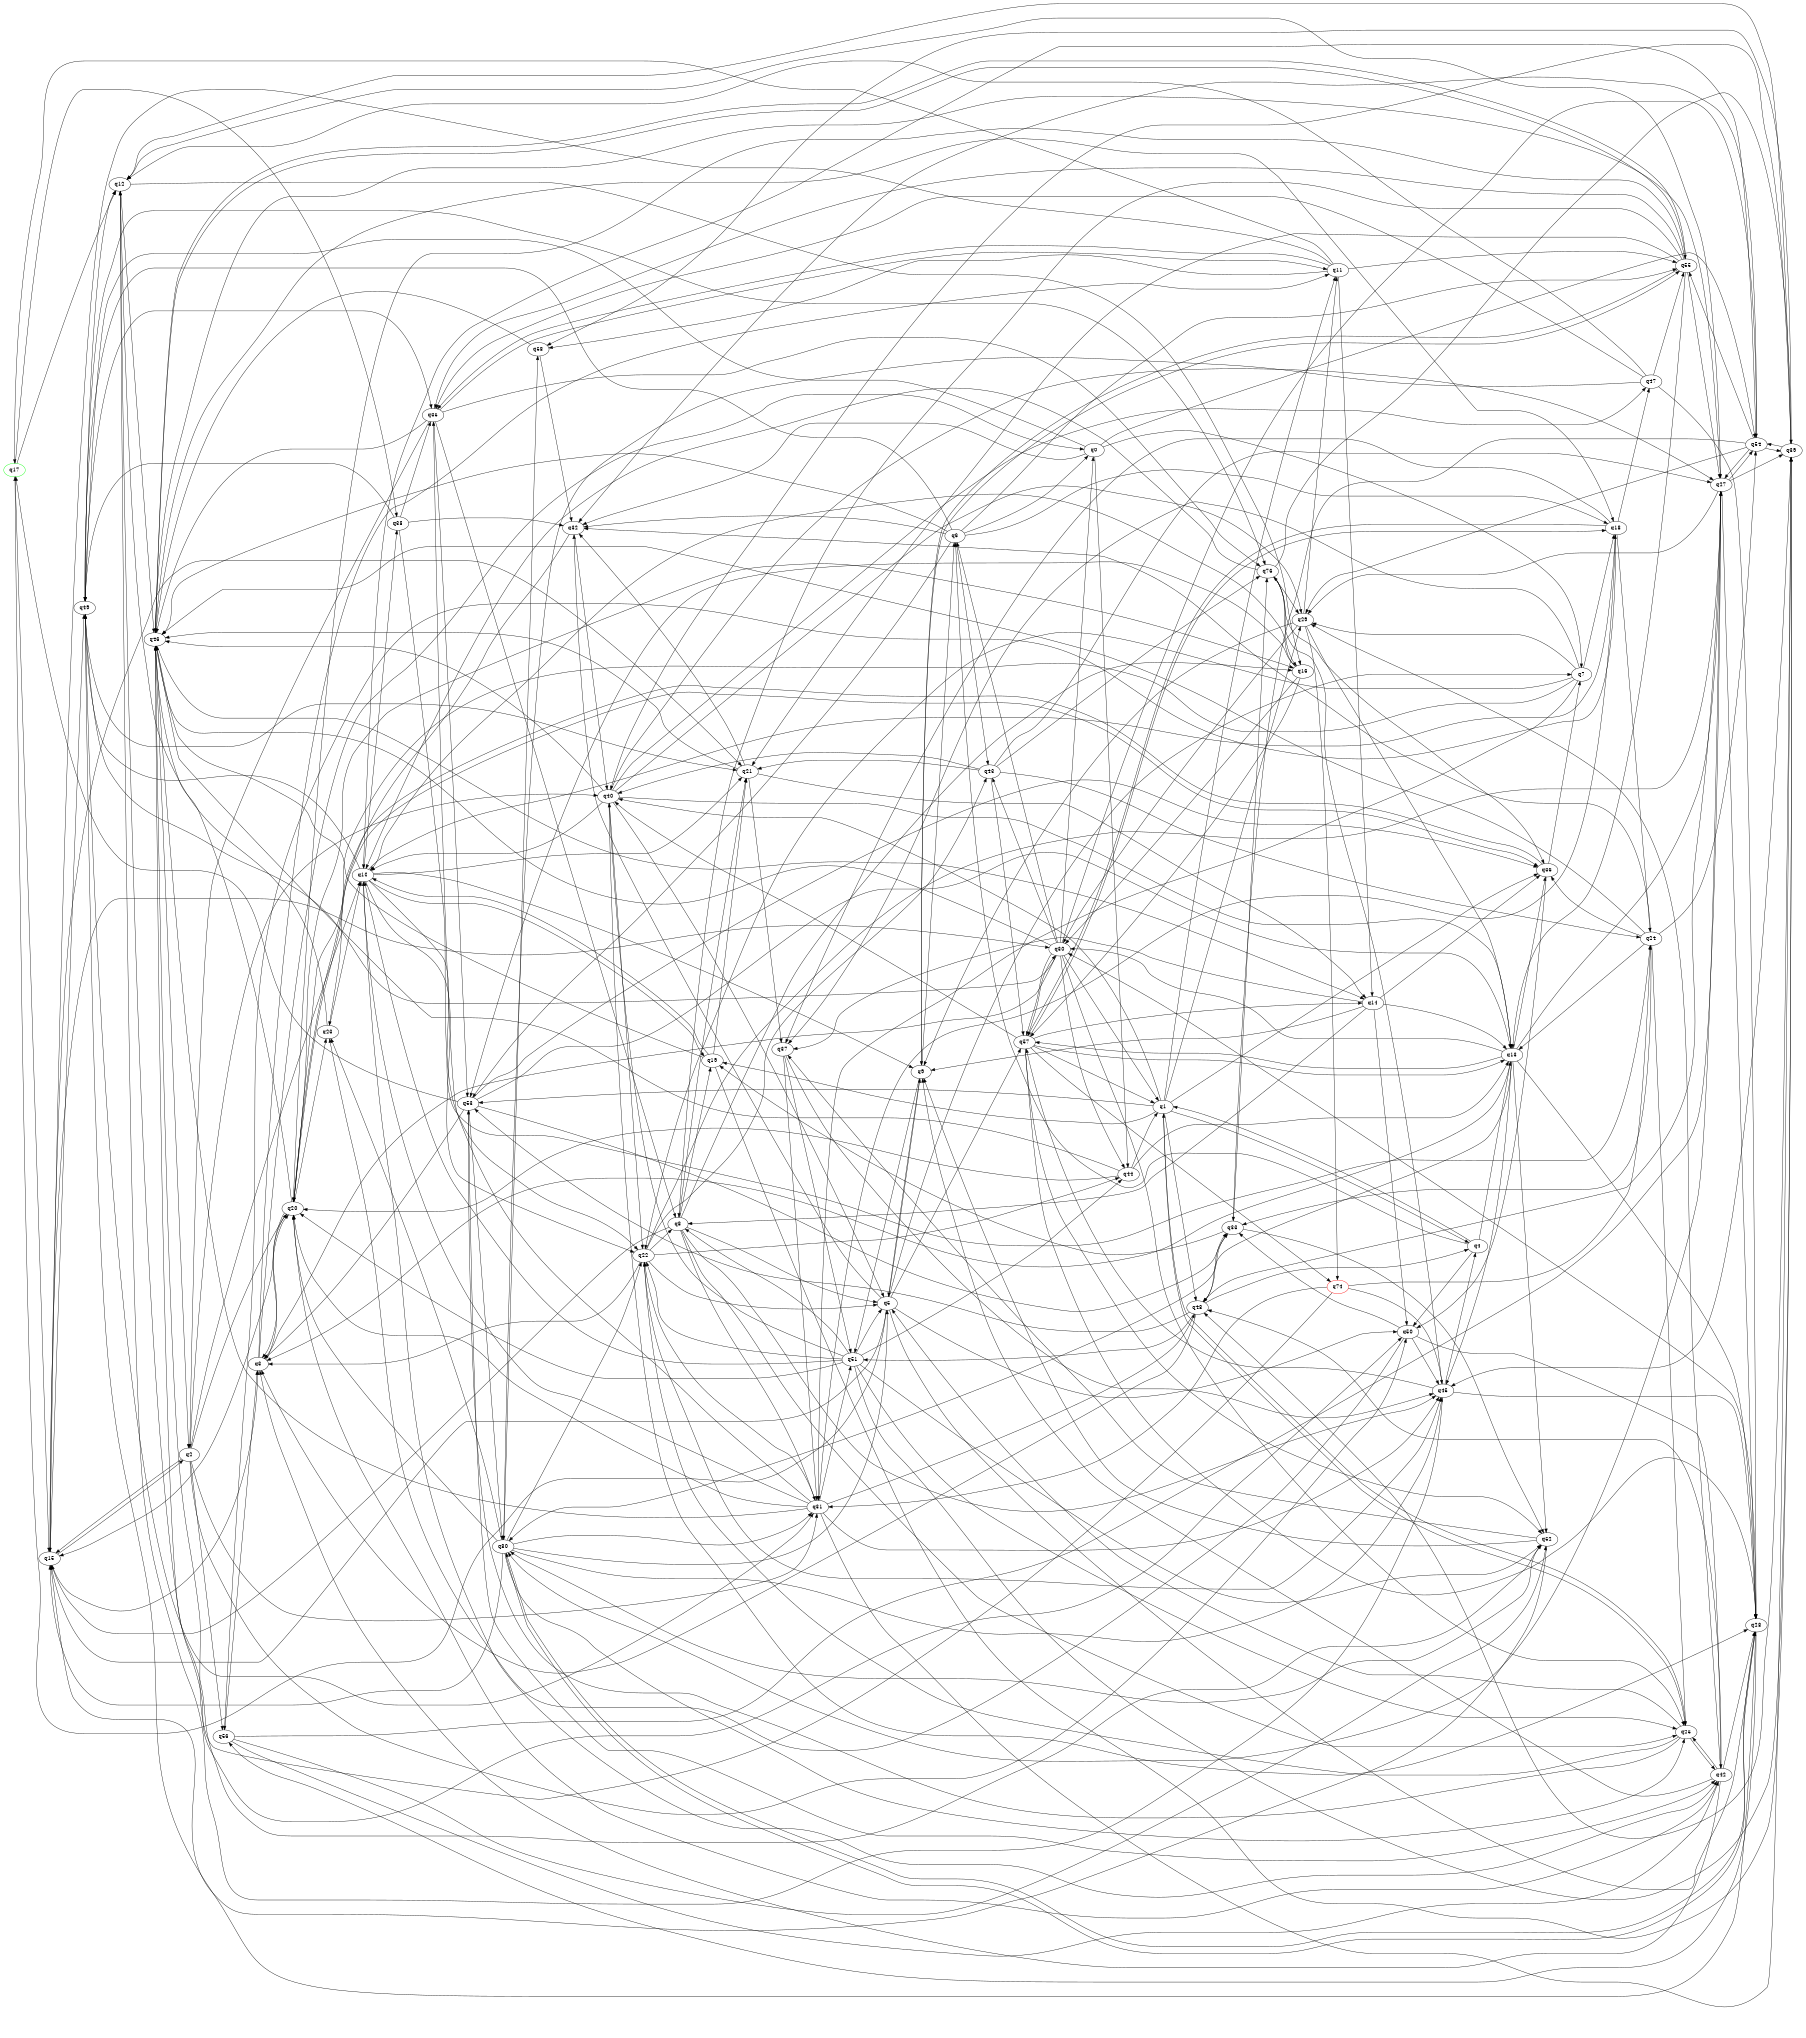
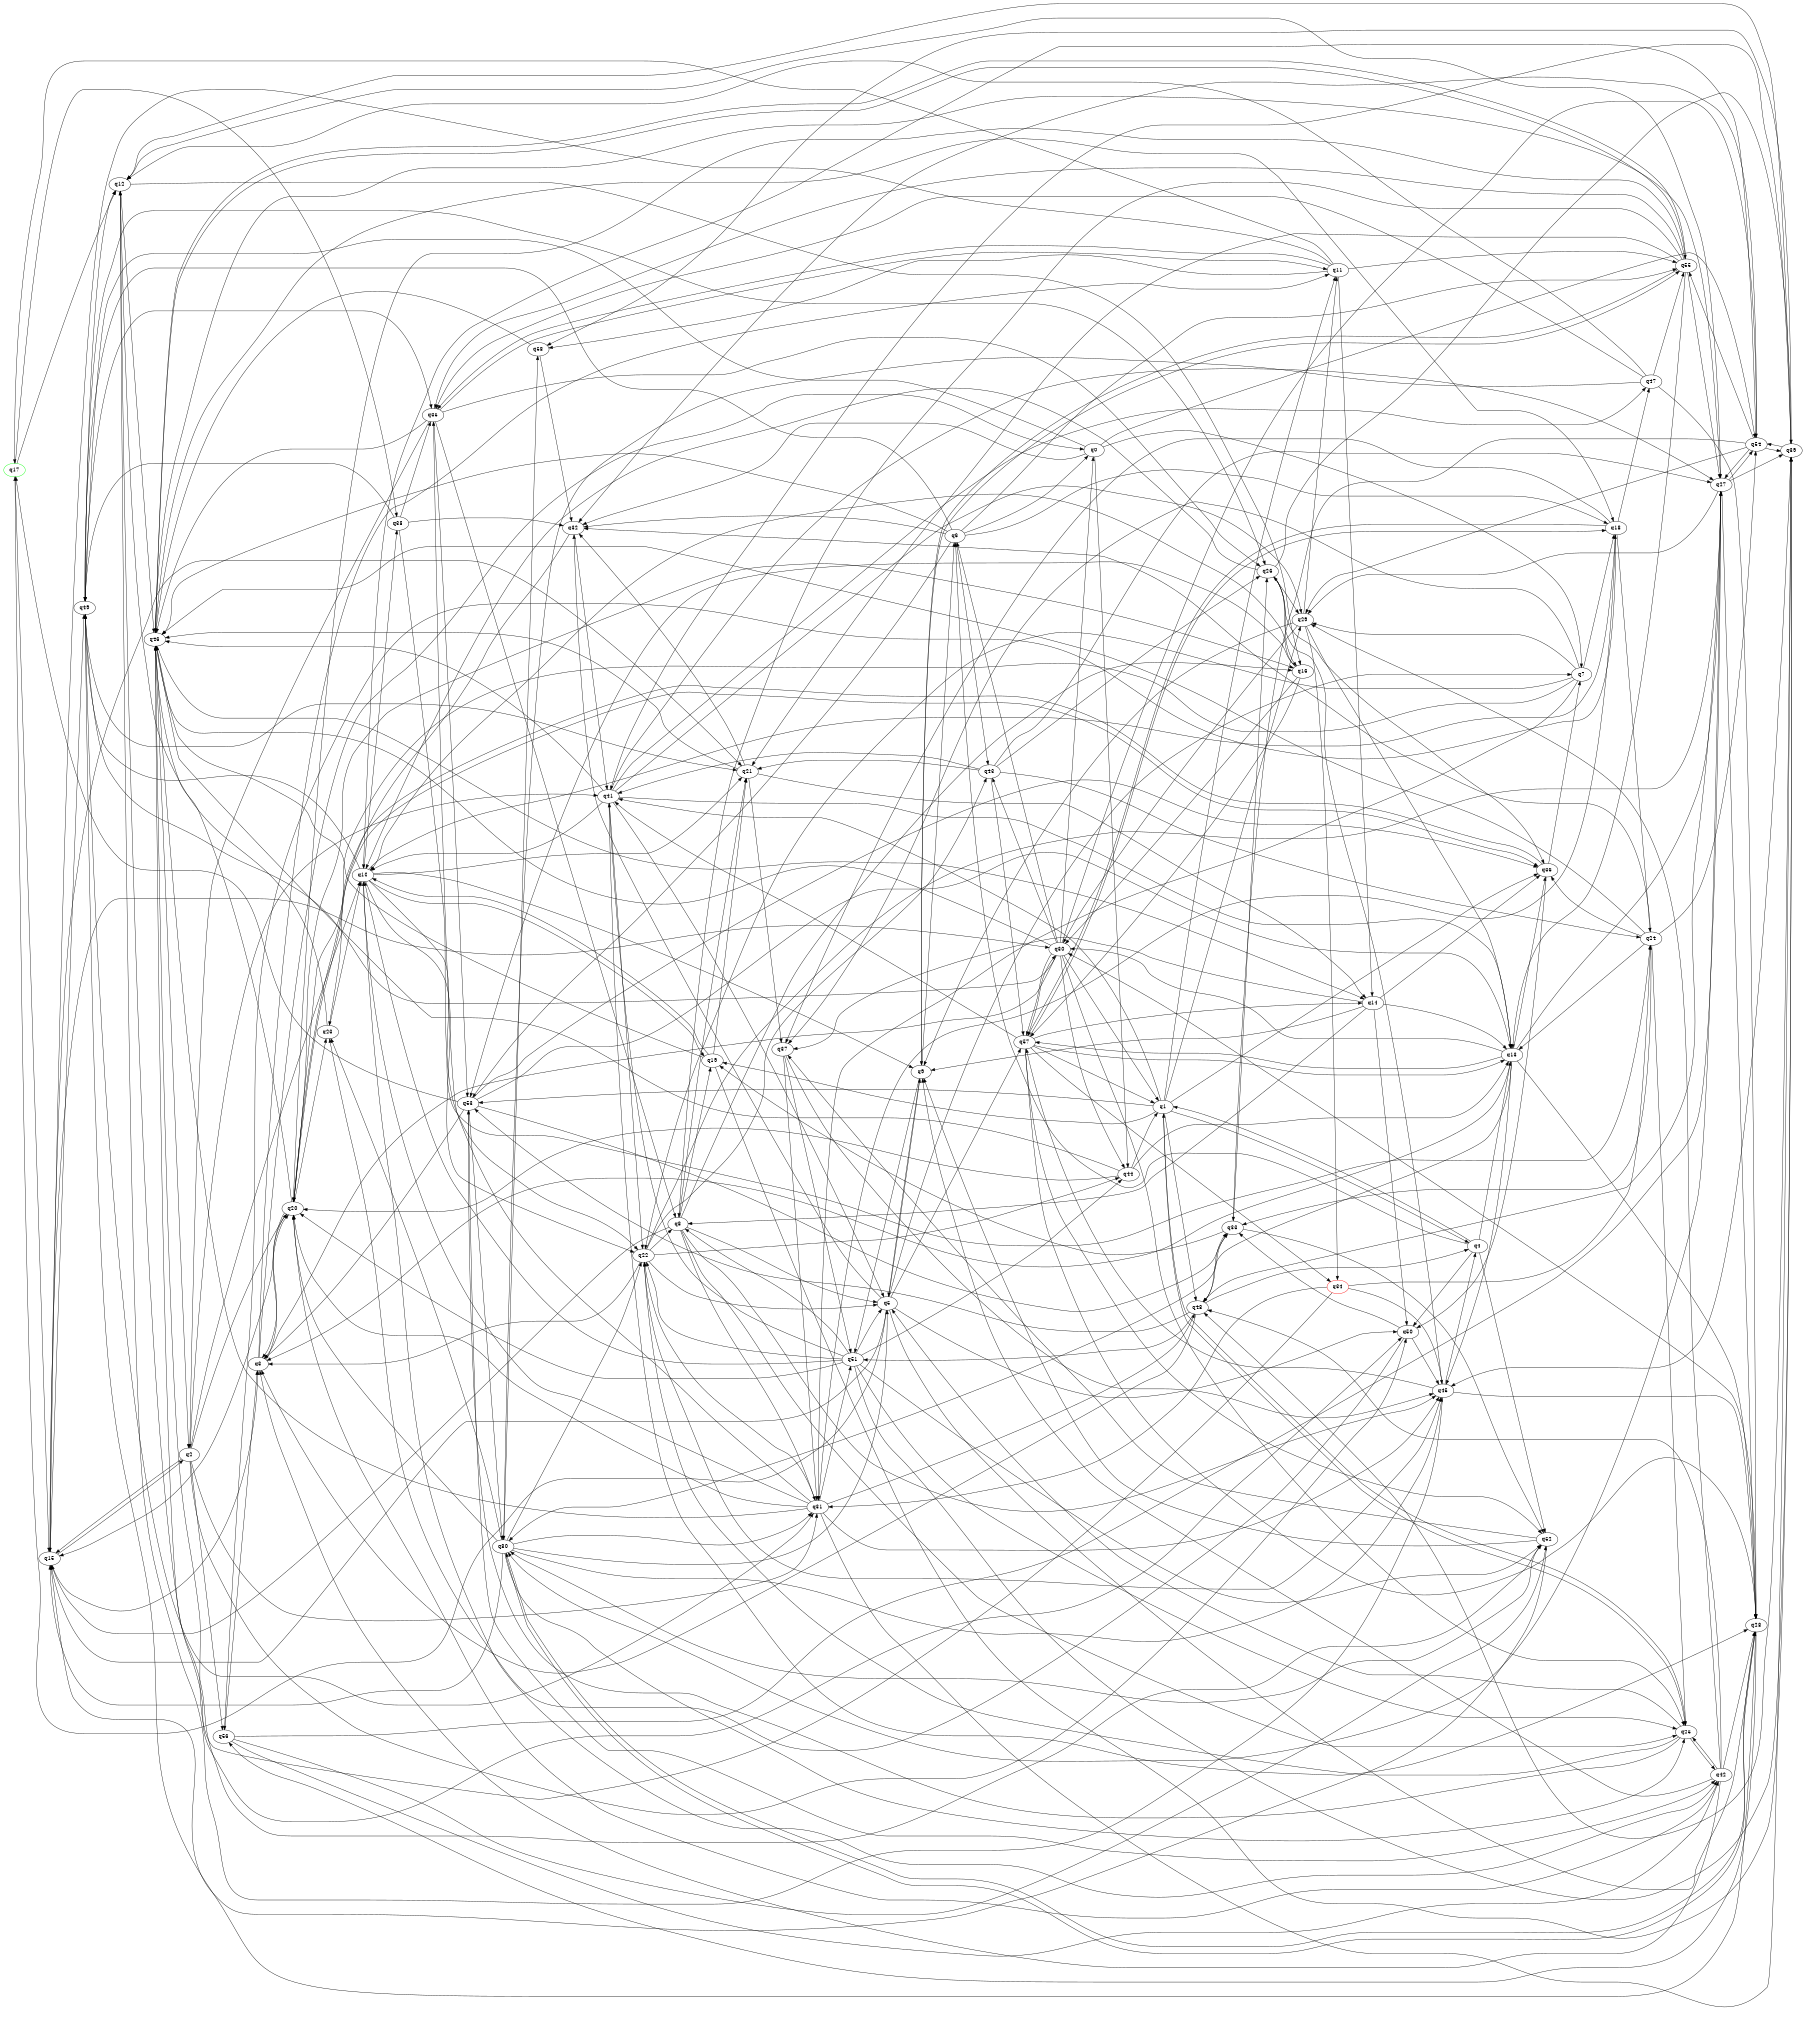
(1268, 571) -> (1268, 571)
(608, 796) -> (608, 796)
(1529, 1284) -> (1512, 1391)
(1338, 1287) -> (1338, 1287)
(1702, 1449) -> none
